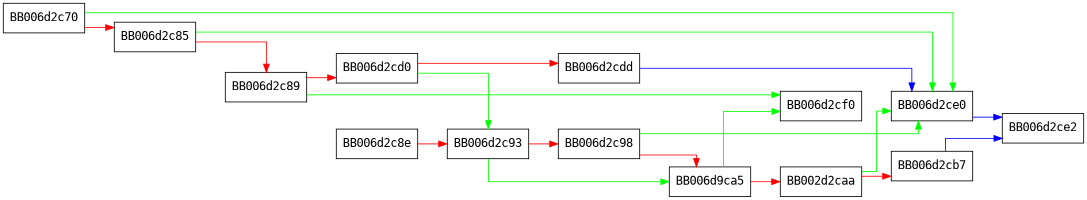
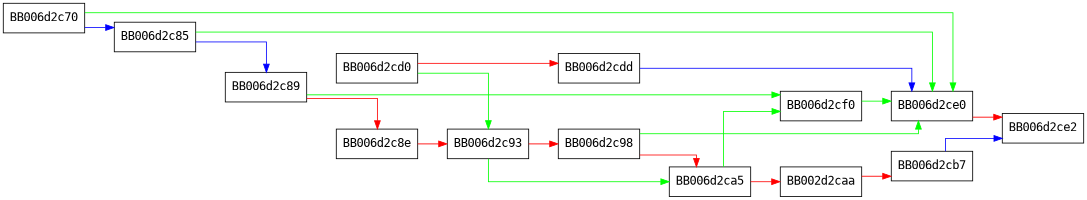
(95, 28) -> (95, 28)
(242, 42) -> (242, 42)
(317, 78) -> (353, 98)
(983, 117) -> (983, 117)
(876, 145) -> (872, 101)
(710, 182) -> (710, 182)
